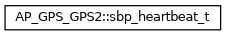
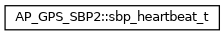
(113, 18) -> (112, 18)
